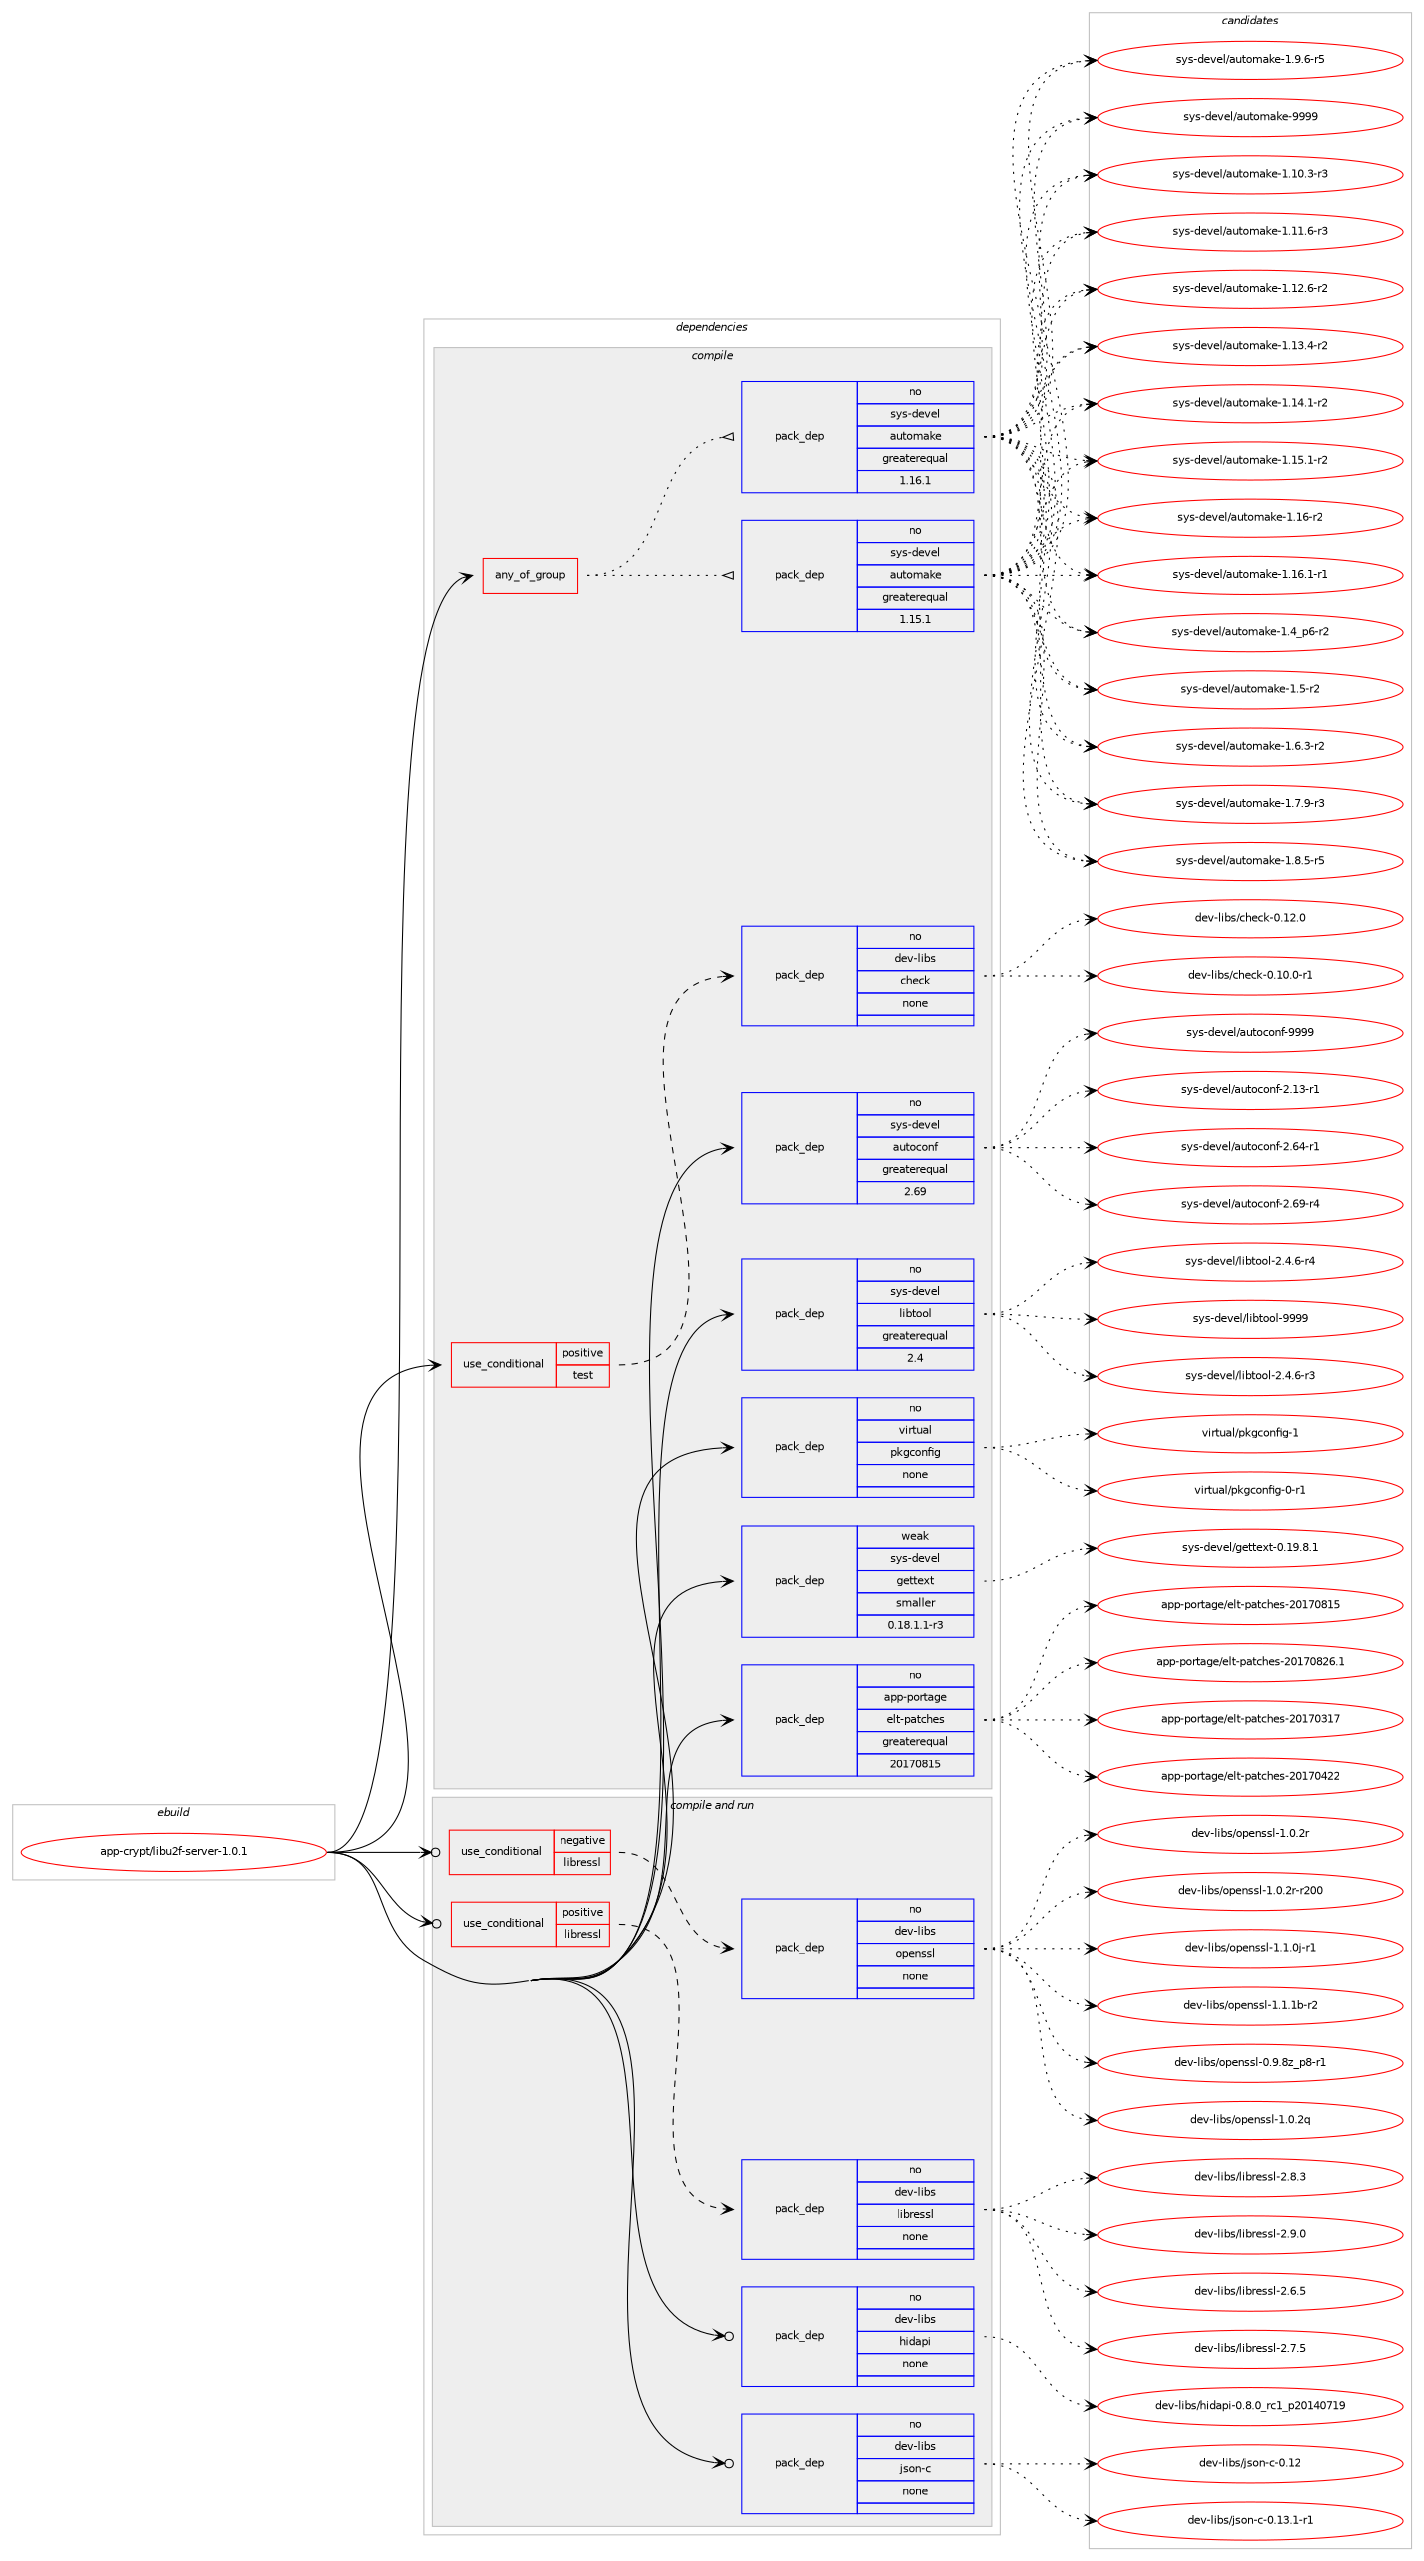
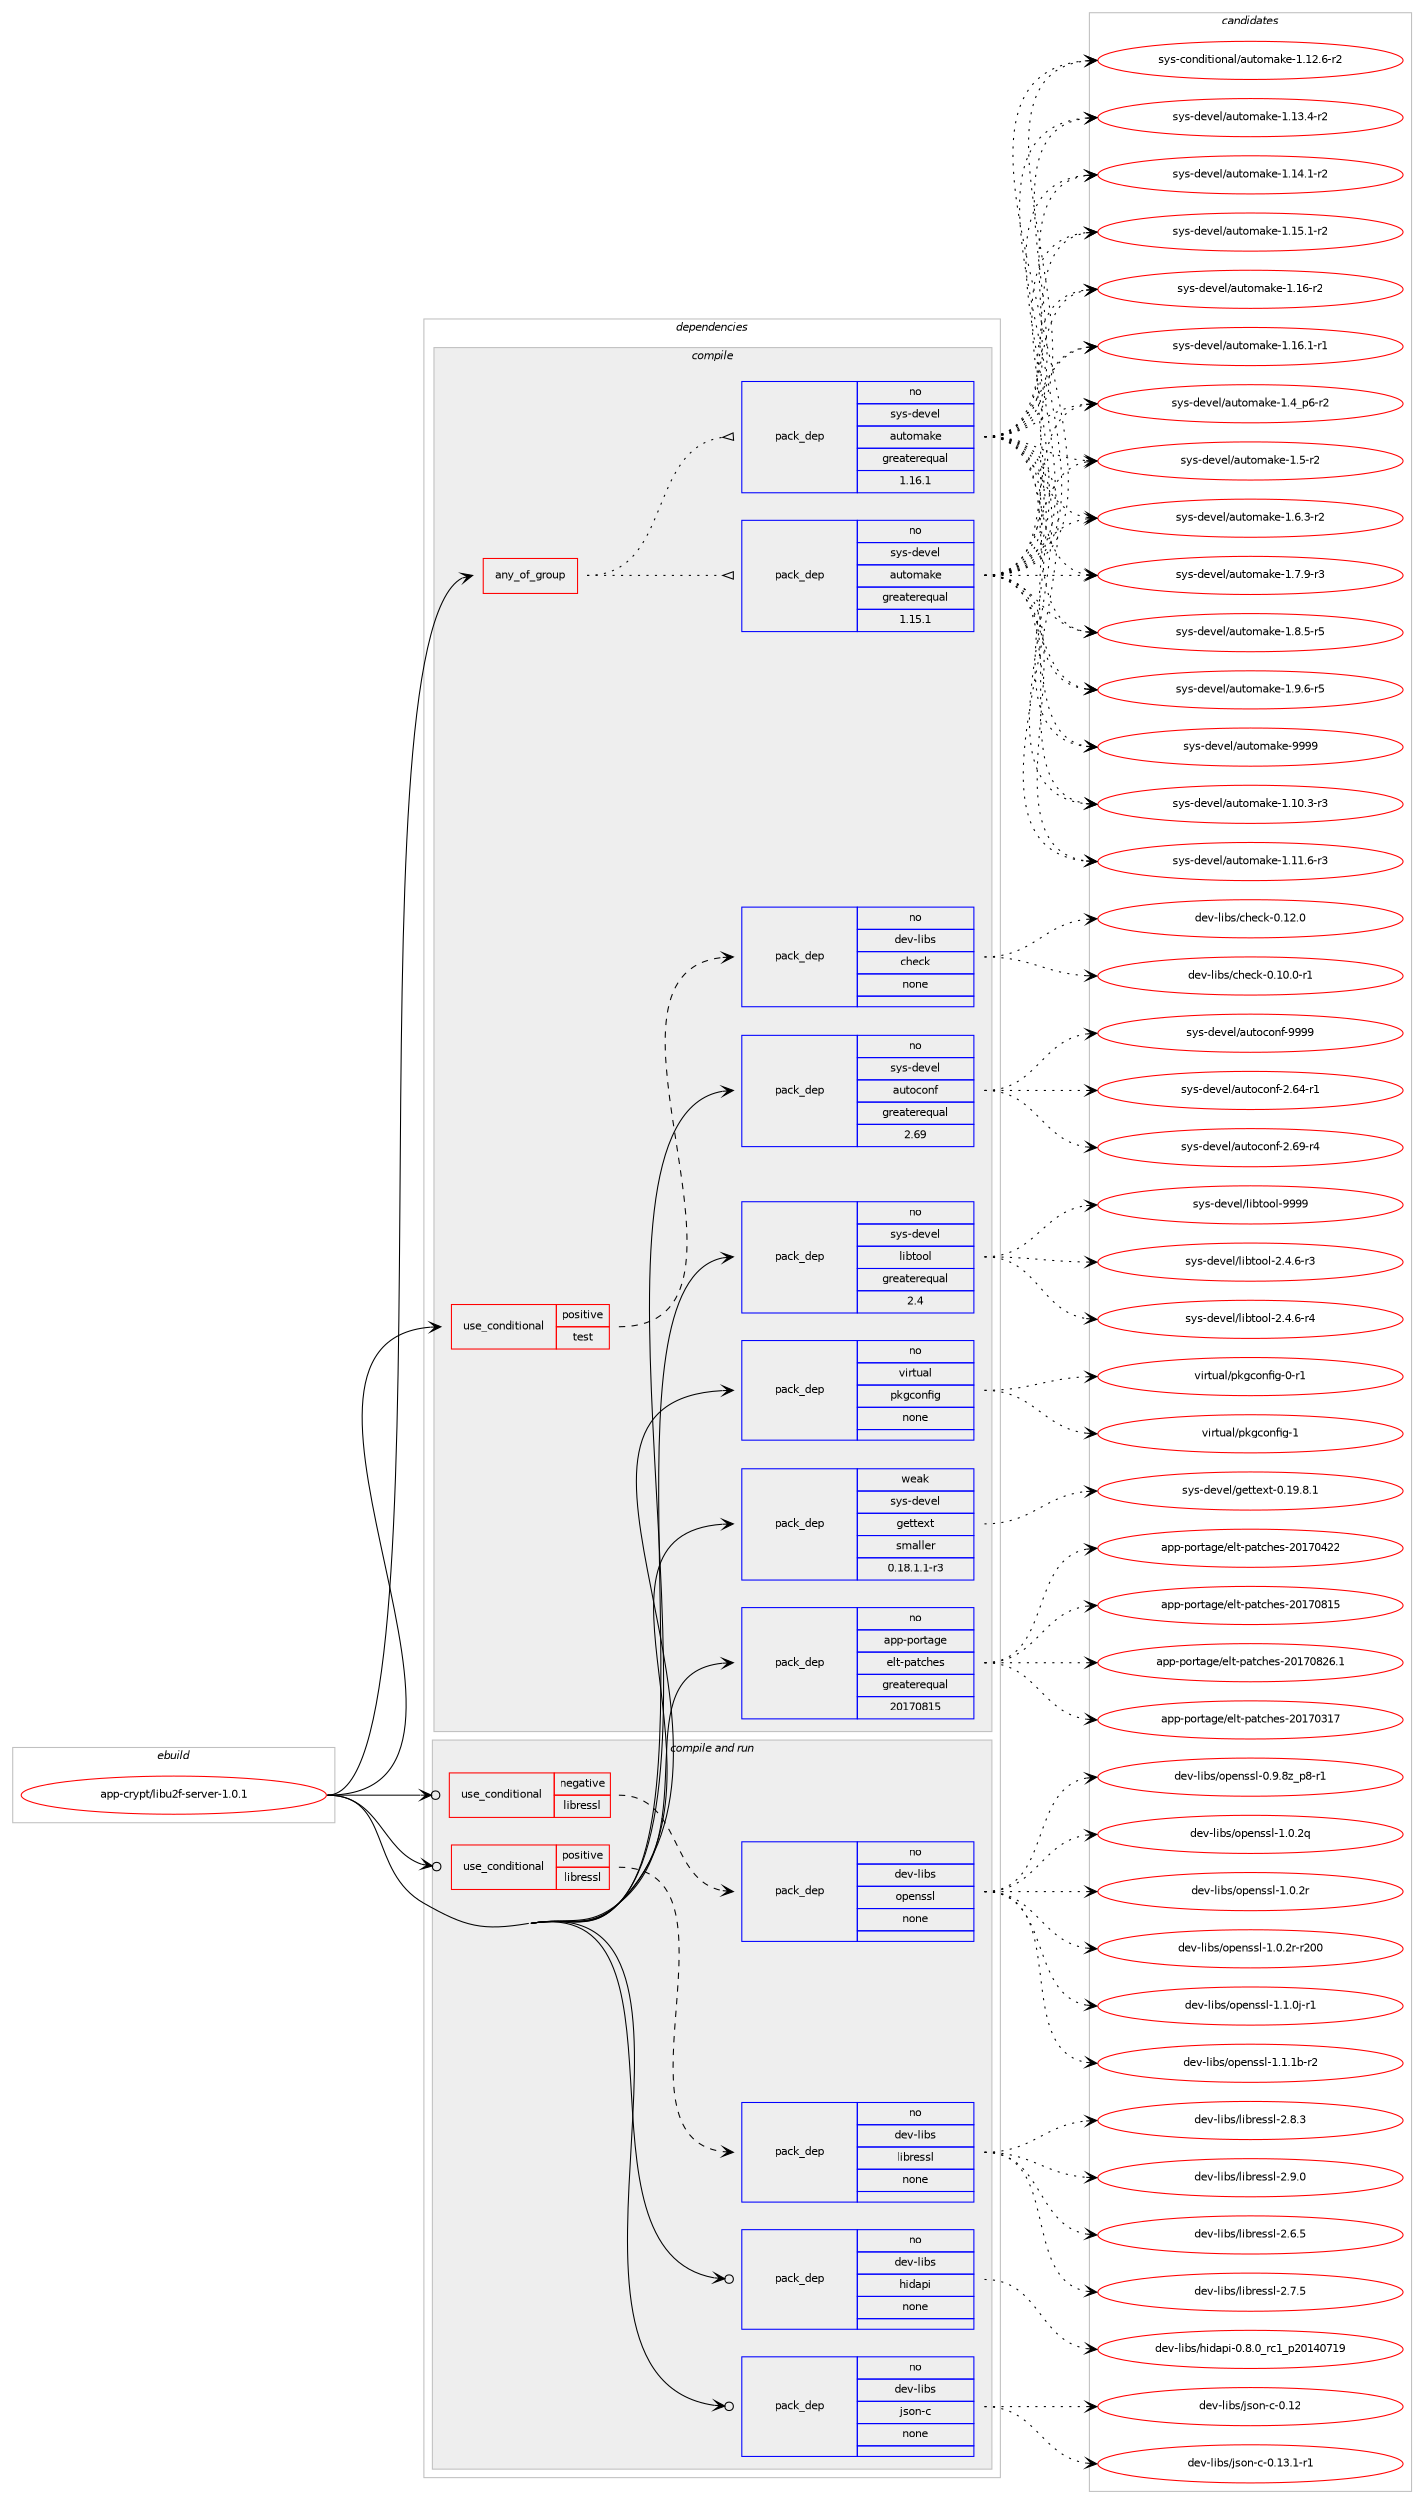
(1250, 289) -> (1250, 60)
(1250, 1090) -> none
